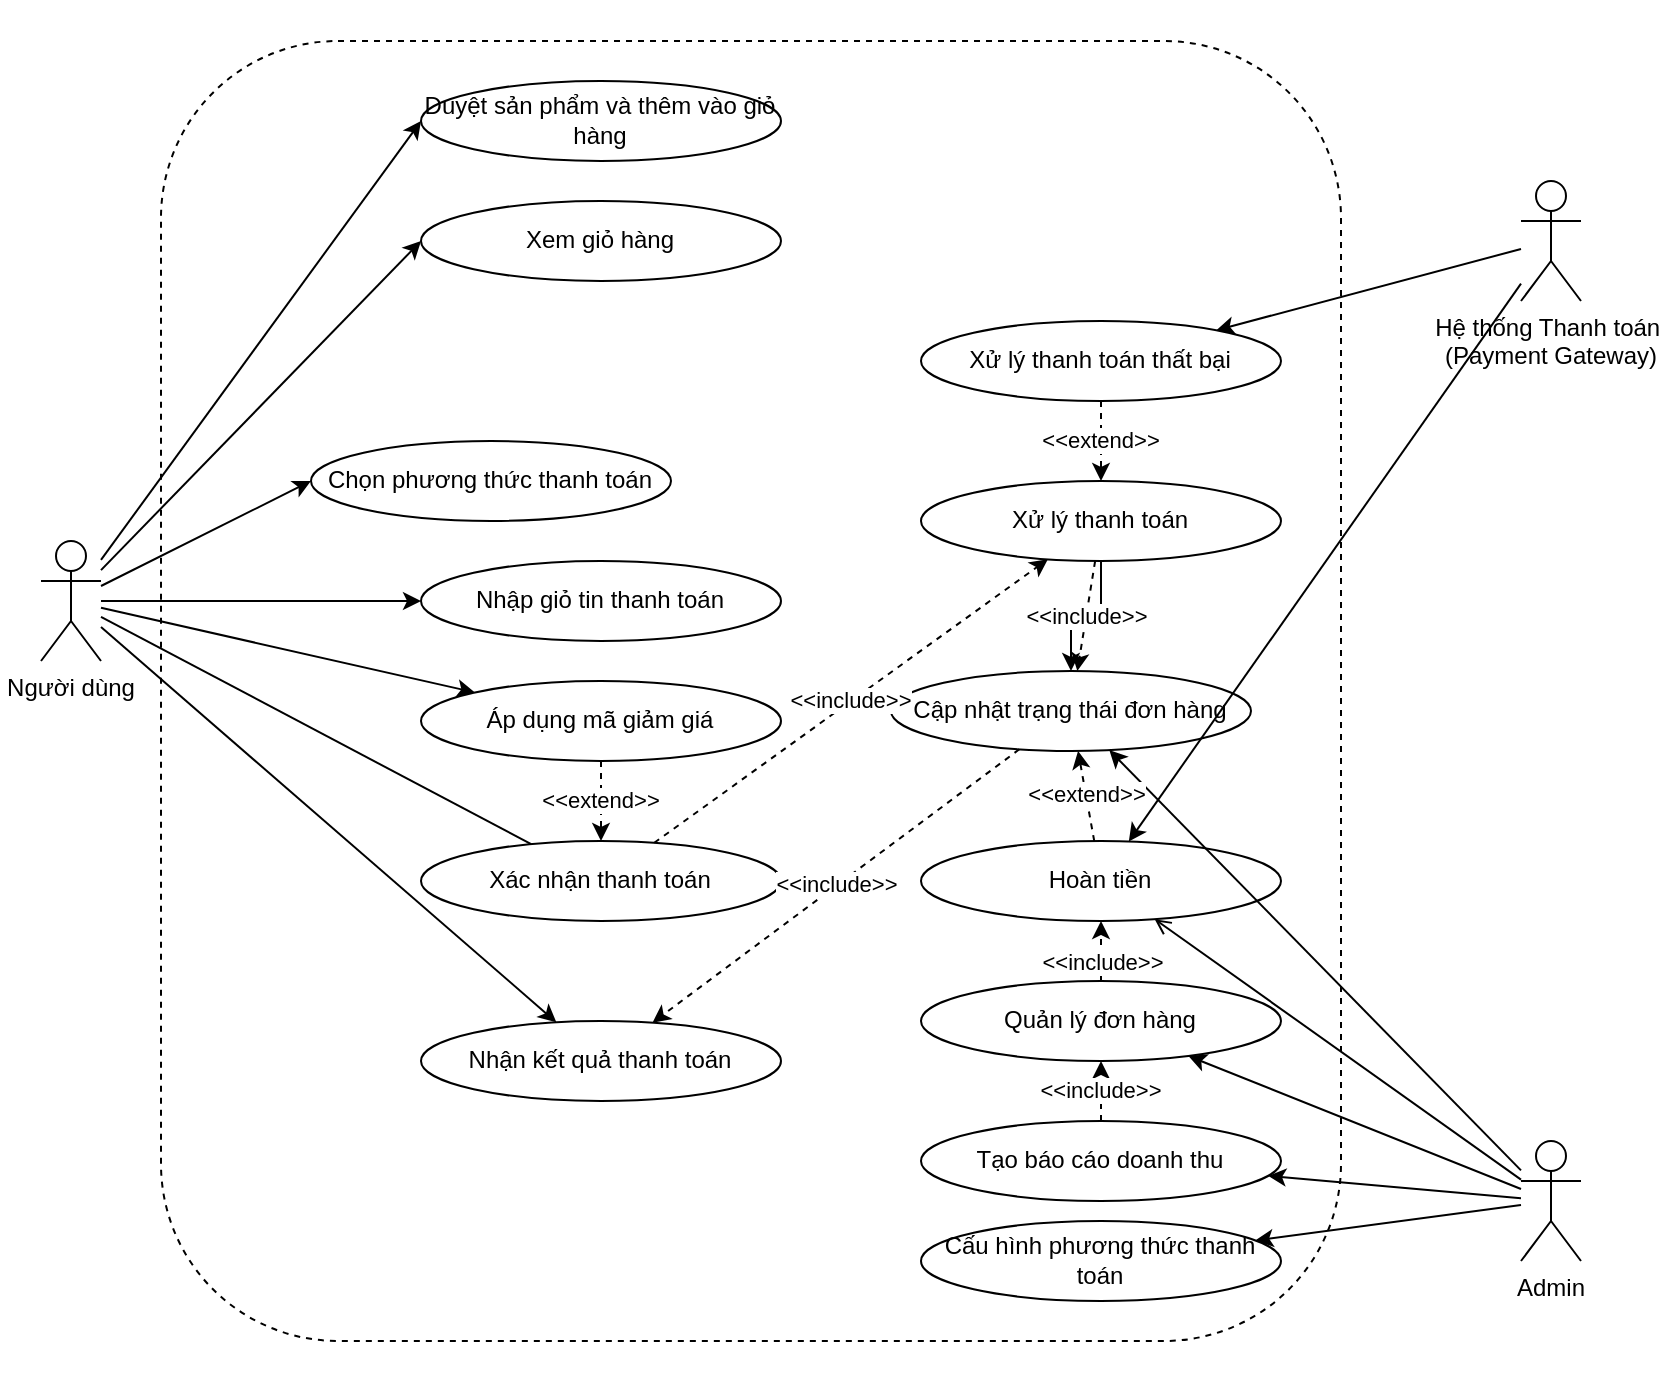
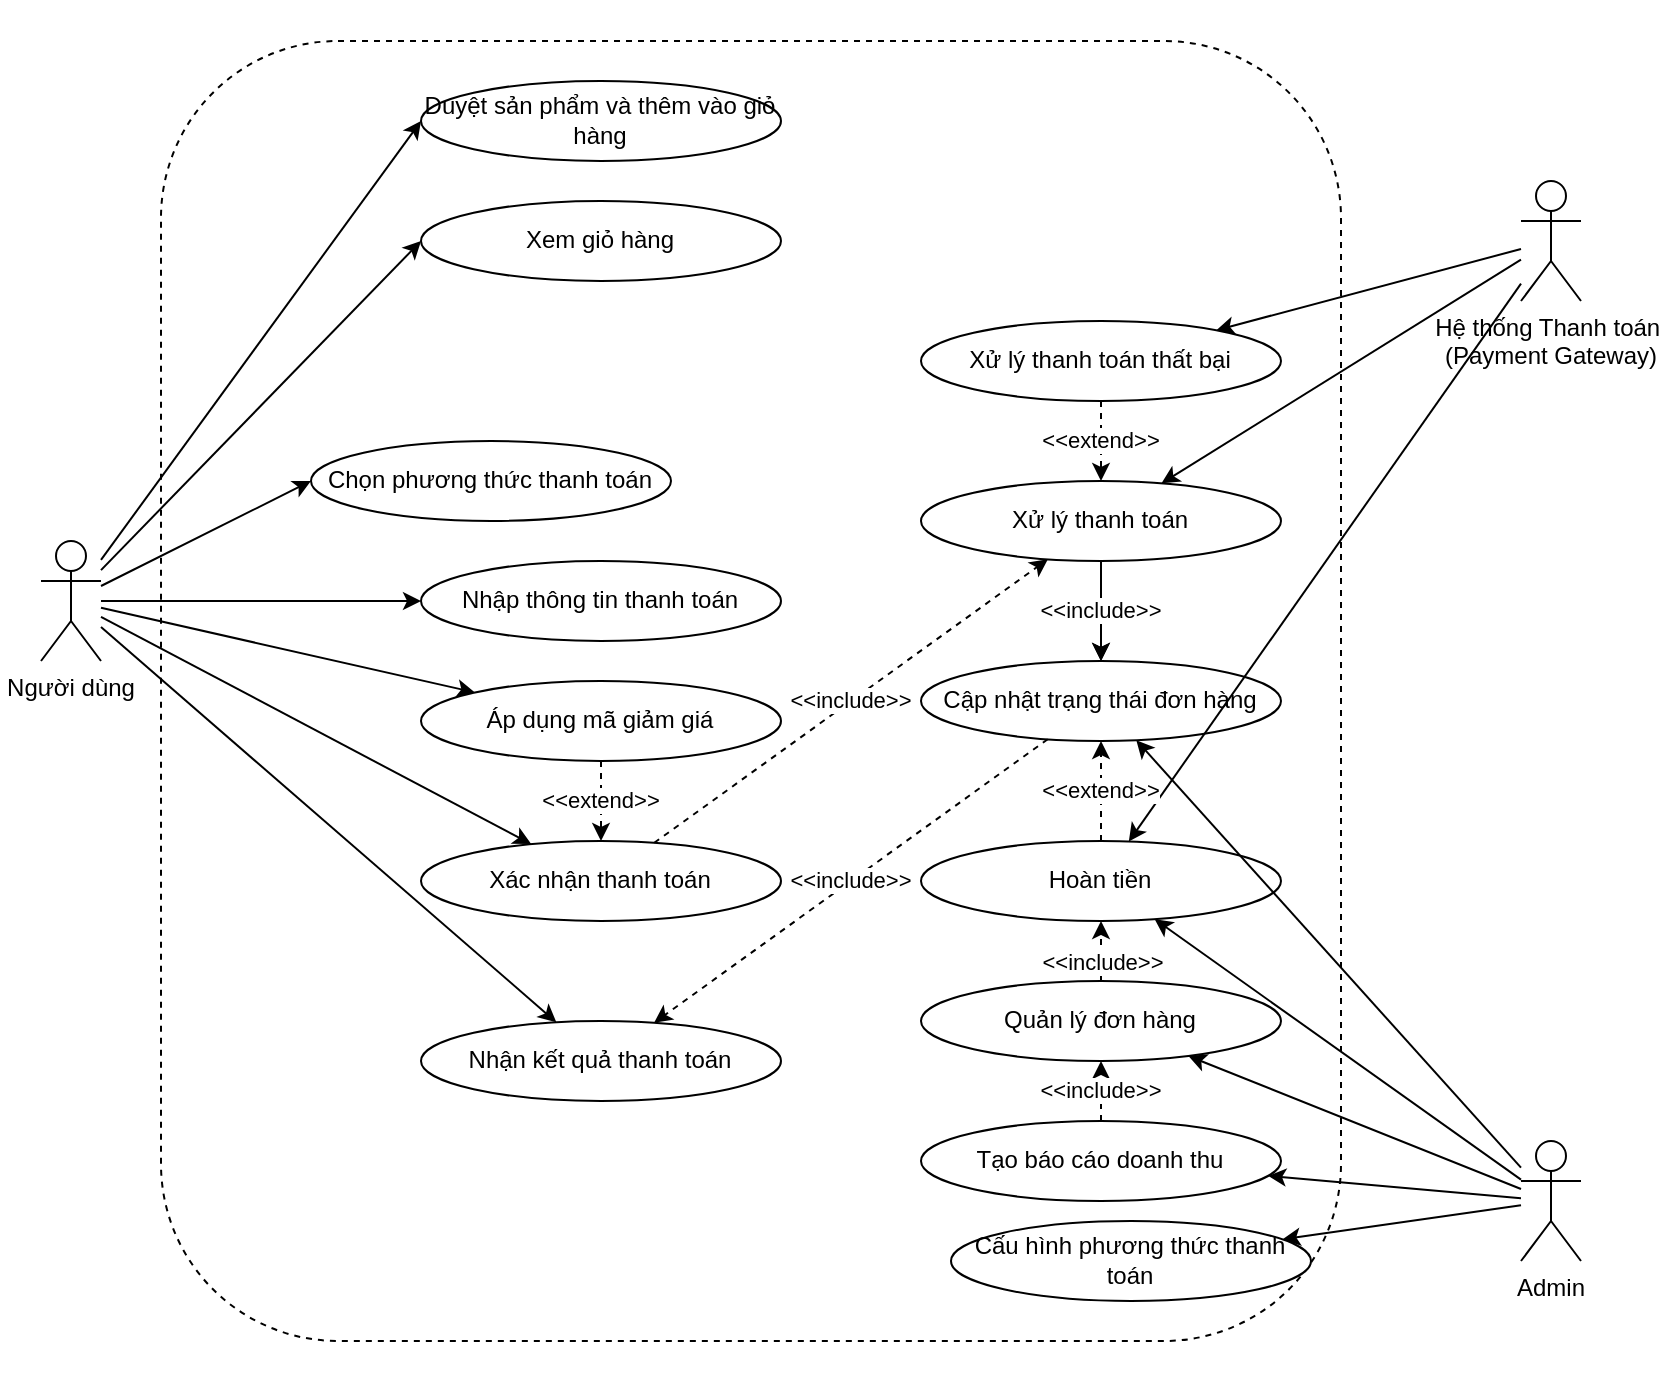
none -> (1347, 368)
(601, 601) -> (601, 601)
(1071, 711) -> (1101, 701)
(523, 840) -> (518, 837)
(1163, 925) -> (1166, 927)
(1101, 1261) -> (1131, 1261)
